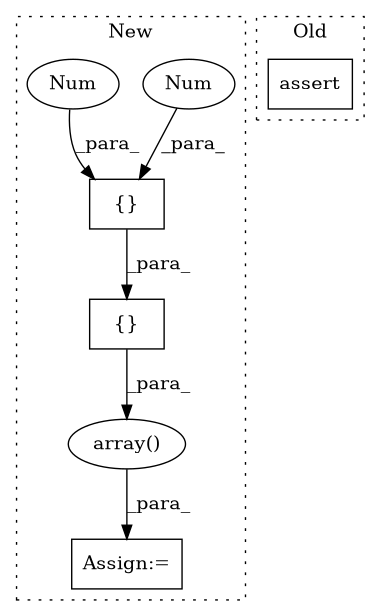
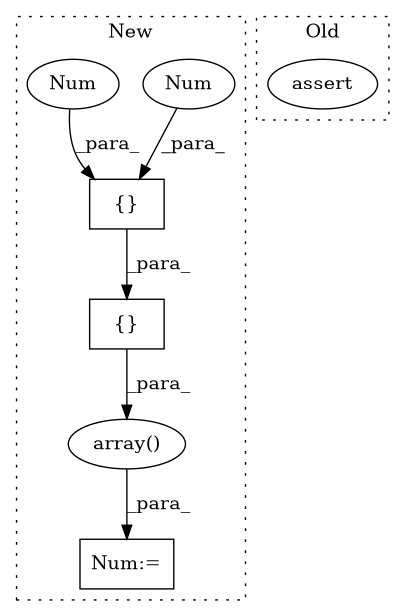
(310, 84) -> (323, 84)
(127, 564) -> (127, 564)
